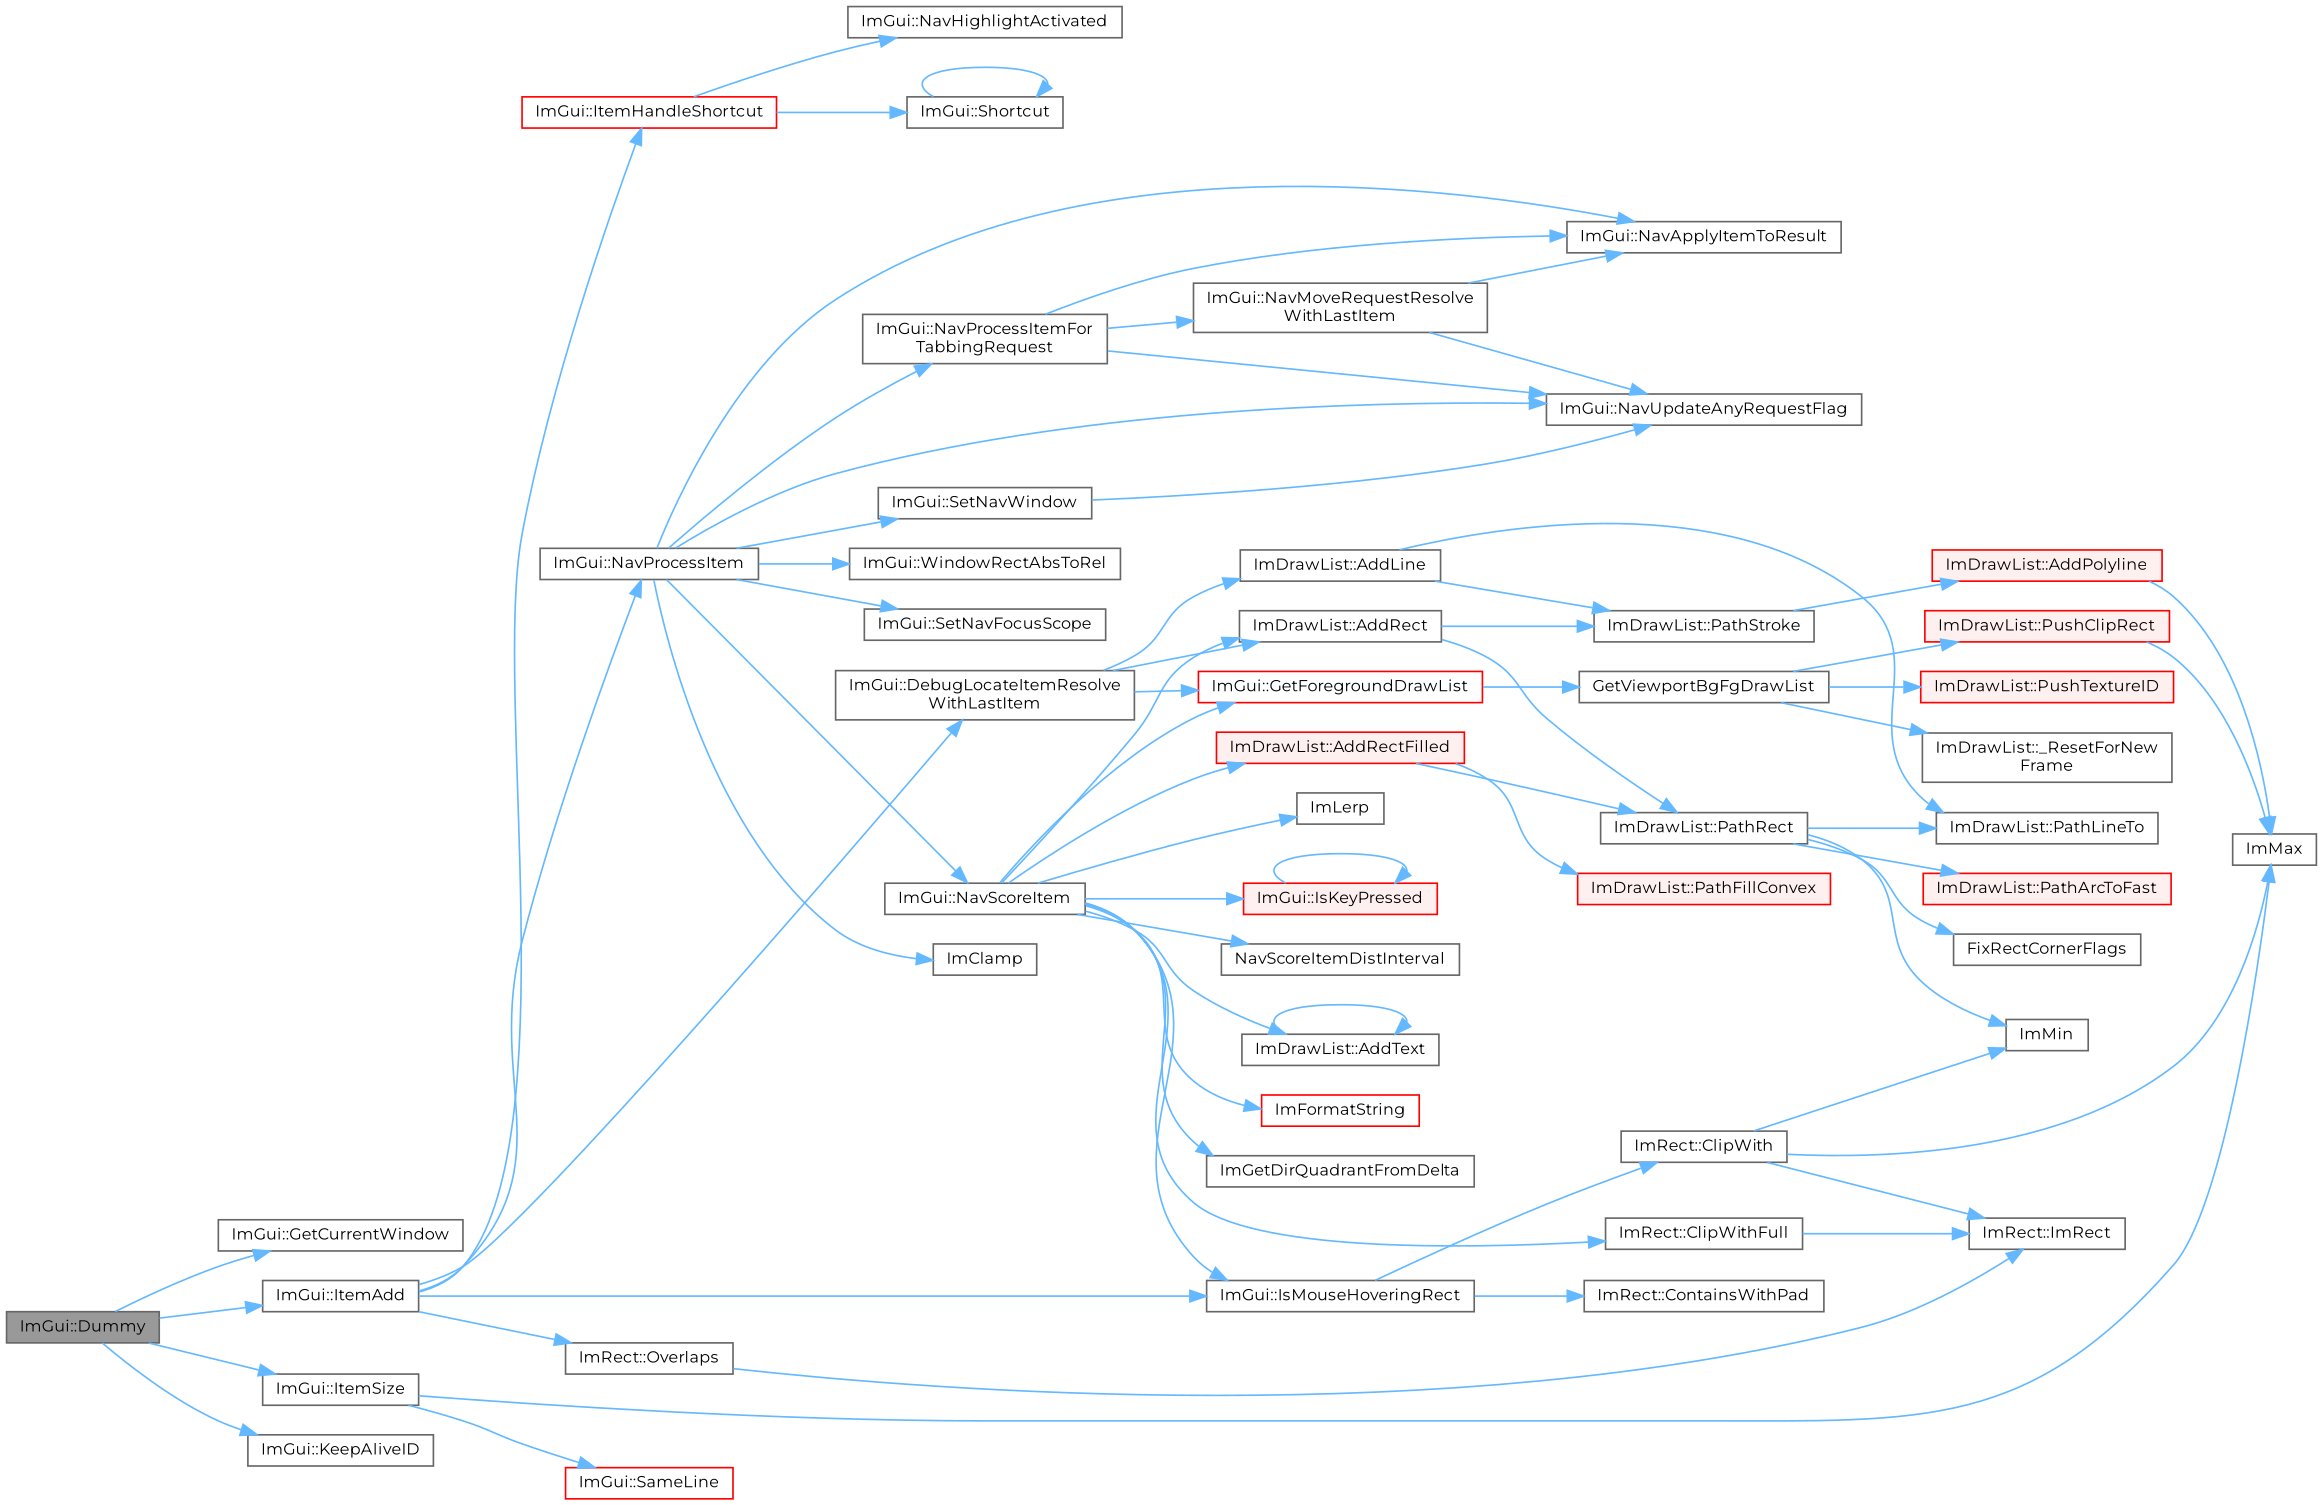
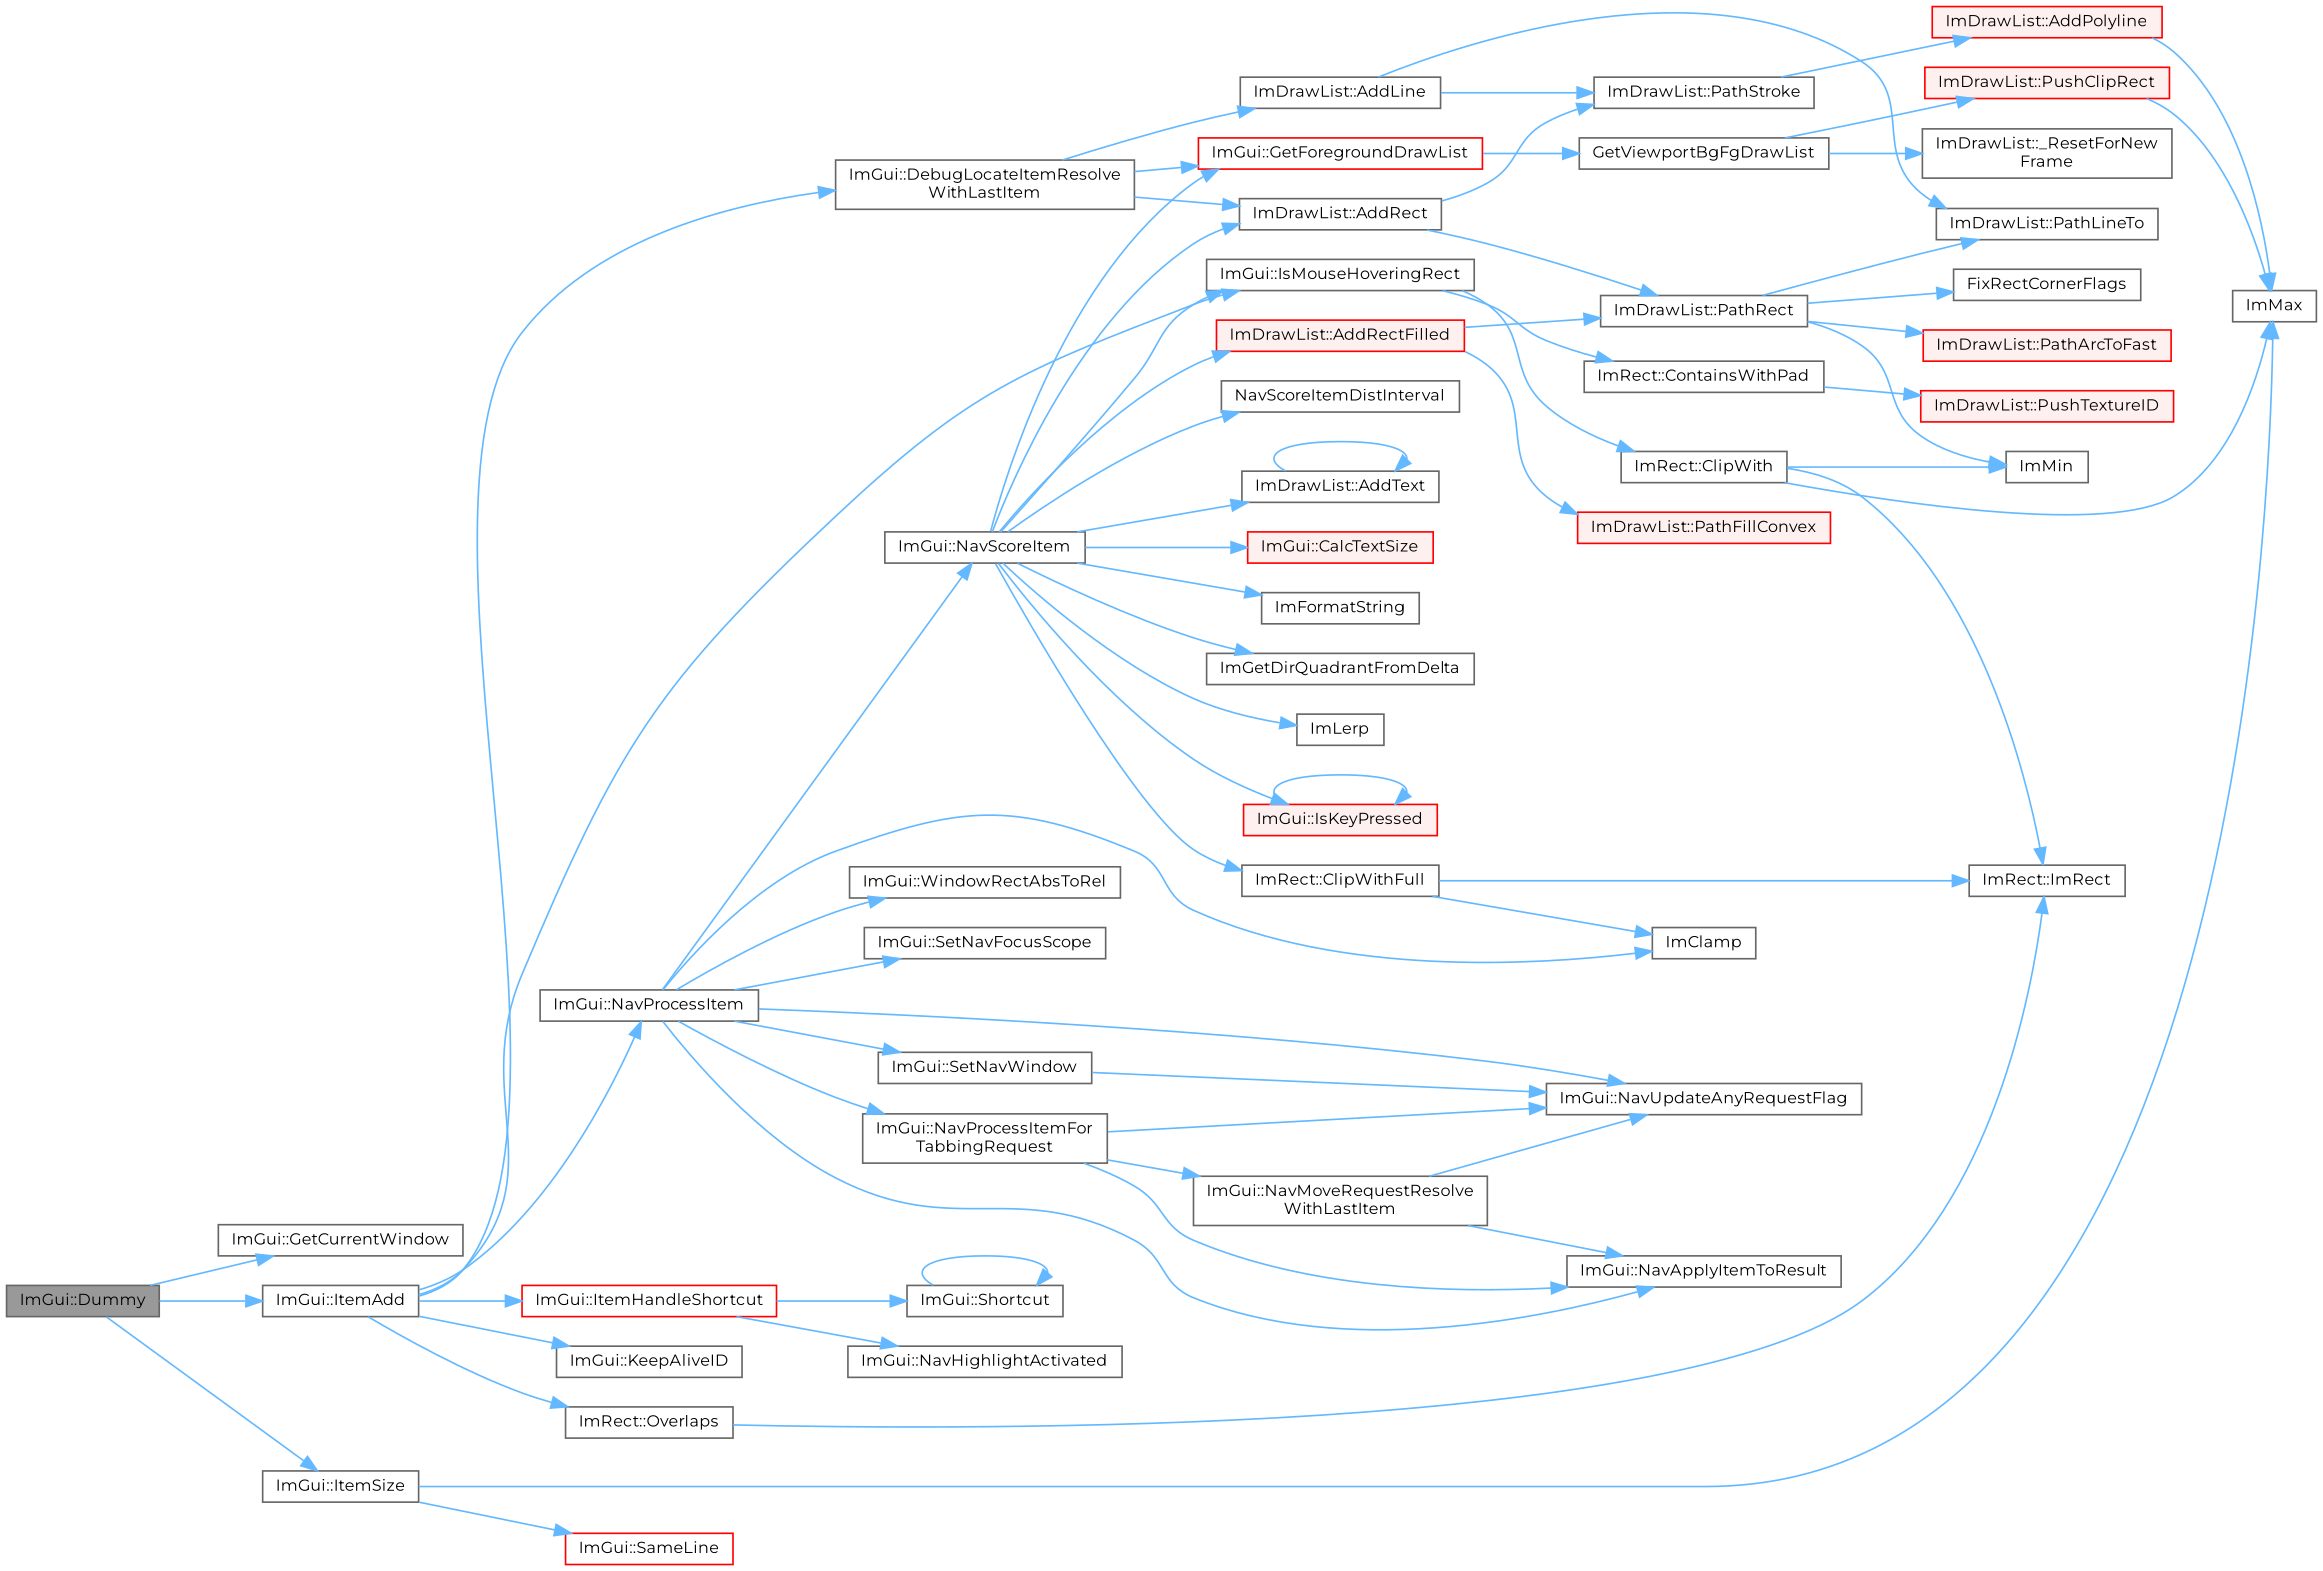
none -> (1340, 547)
(1866, 687) -> (1864, 391)
none -> (1534, 914)
(1340, 1111) -> (1340, 608)
(168, 1393) -> (486, 1330)
